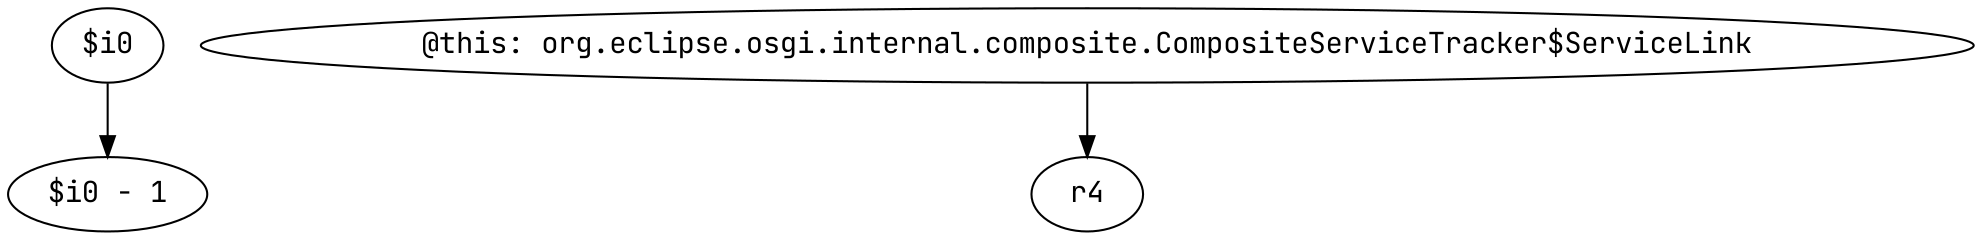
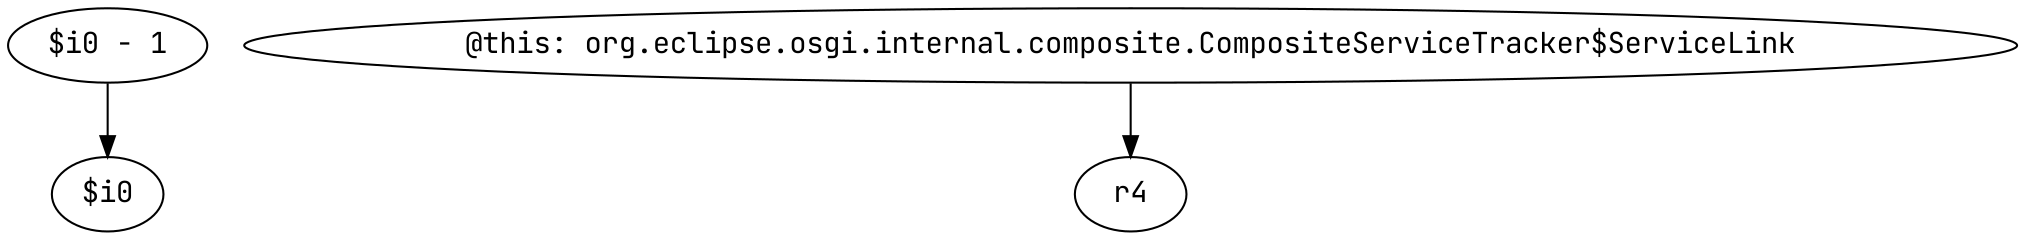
(108, 110) -> (108, 110)
